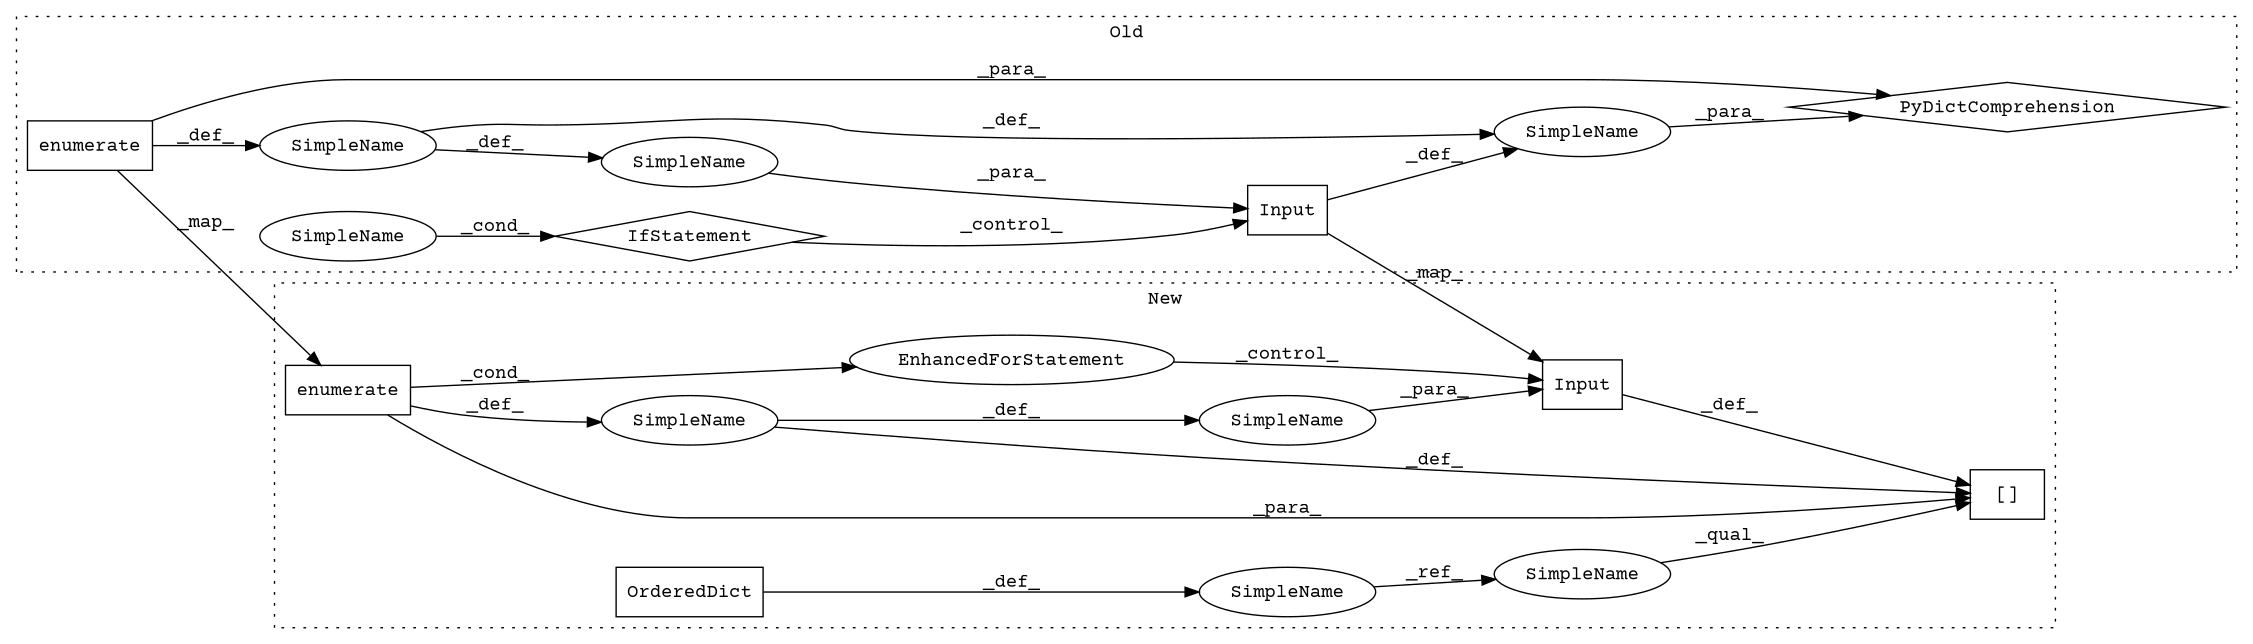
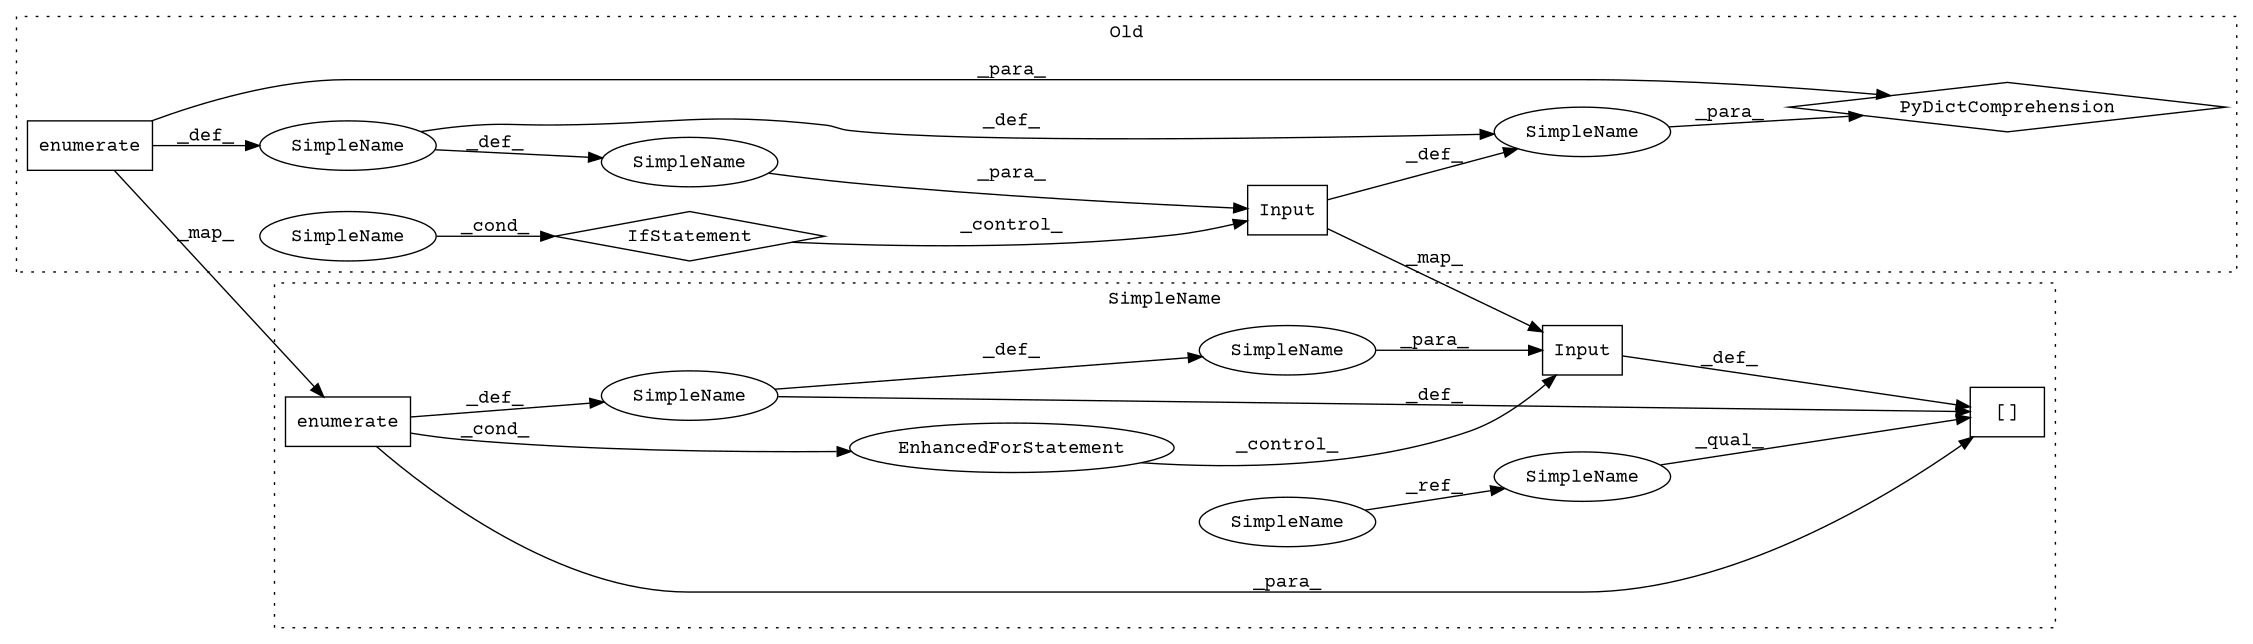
(1165, 299) -> (1165, 299)
(690, 592) -> none
